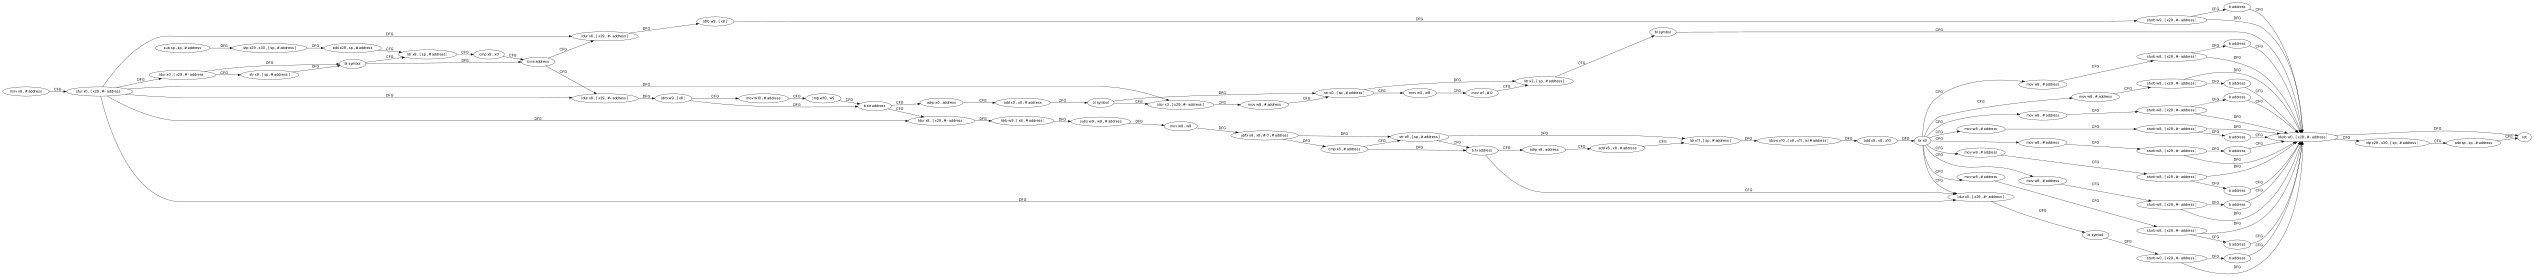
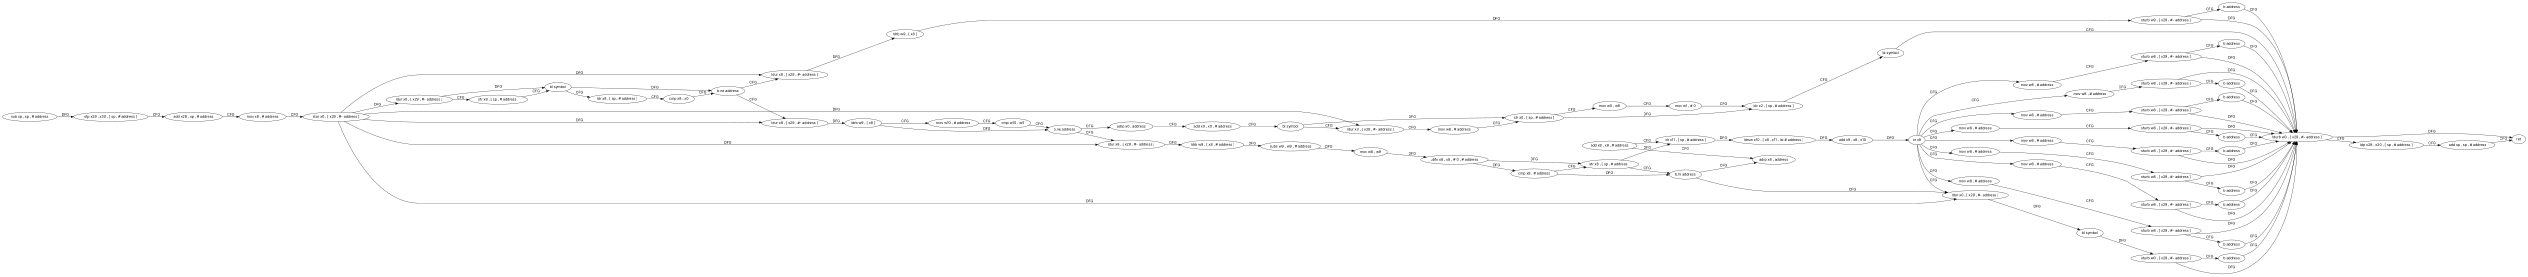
(389, 51) -> (230, 117)
(1577, 149) -> (1691, 154)
